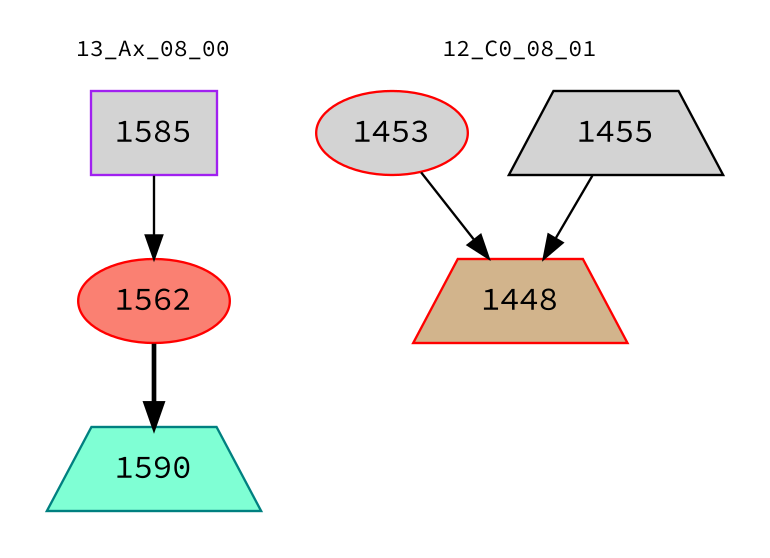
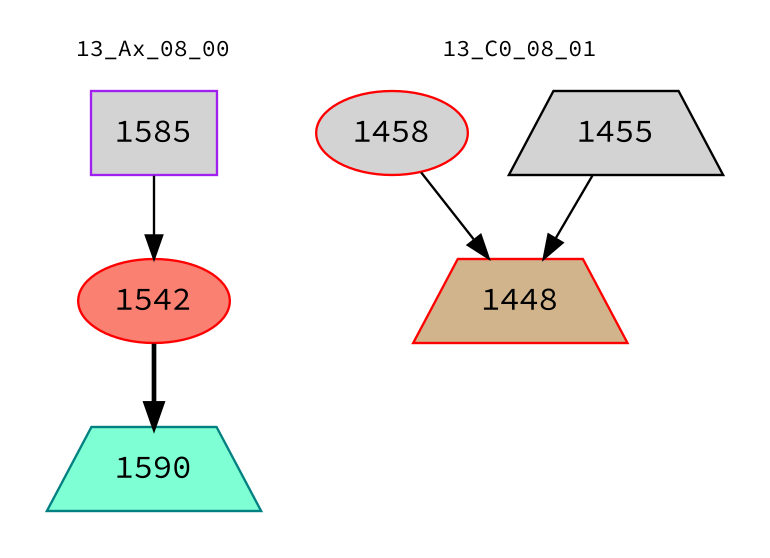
(520, 50) -> (520, 50)
(392, 133) -> (392, 133)
(154, 301) -> (154, 301)
